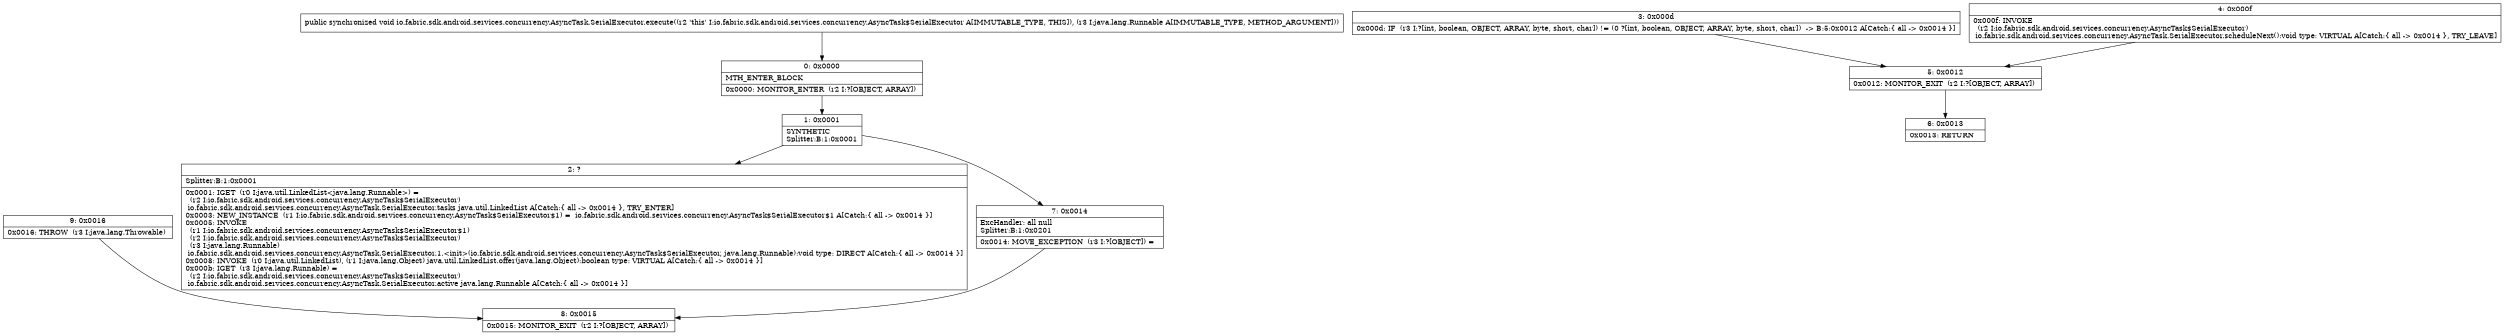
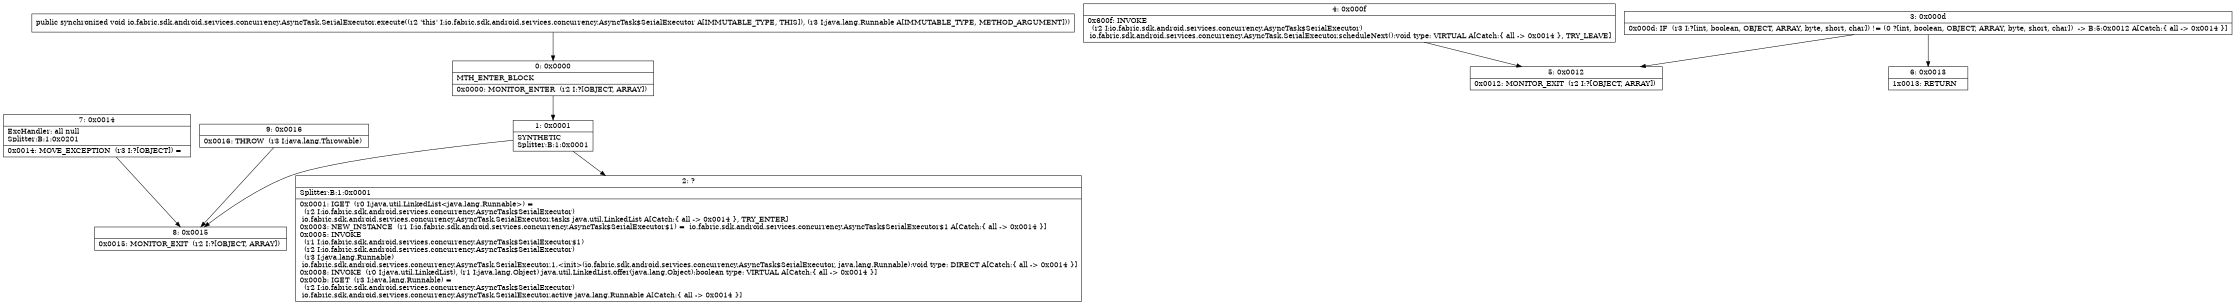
(2005, 21) -> (1120, 21)
(1945, 102) -> (1928, 48)
(1945, 135) -> (1928, 84)
(955, 158) -> (354, 161)
